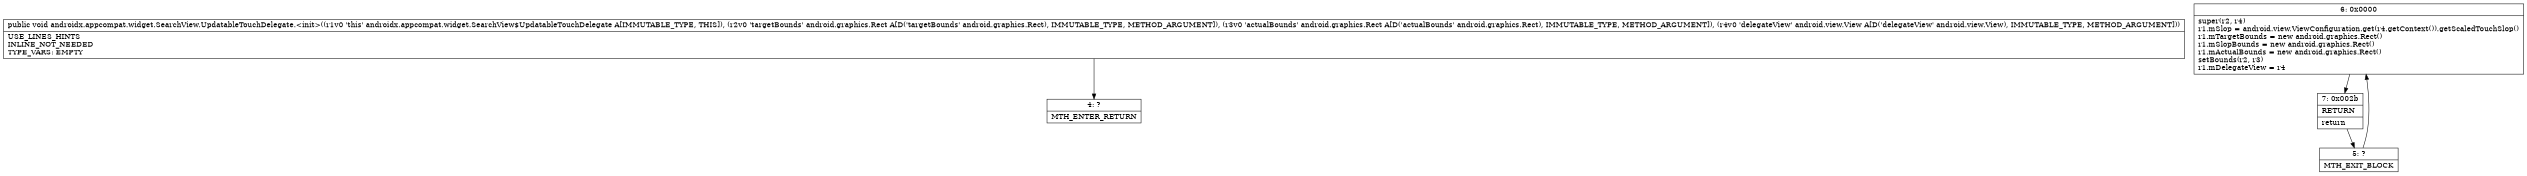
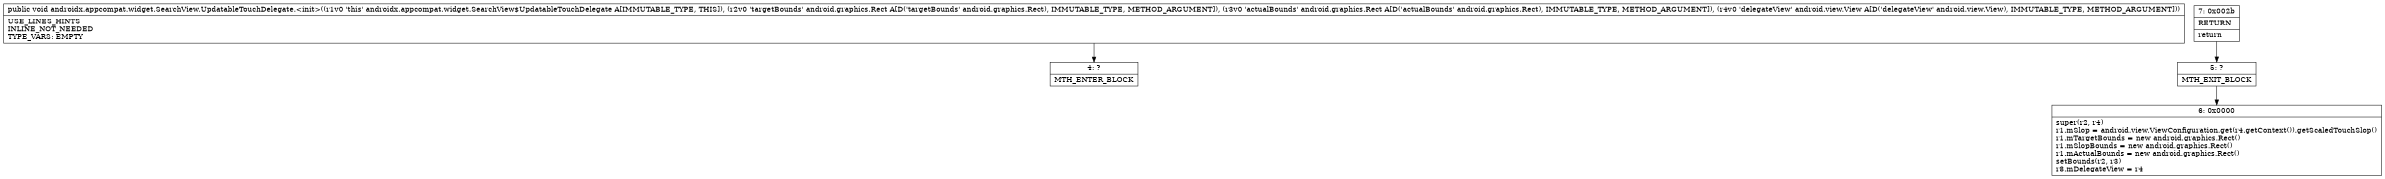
(2242, 68) -> (2100, 169)
(2348, 81) -> none
(1094, 117) -> (1094, 80)
